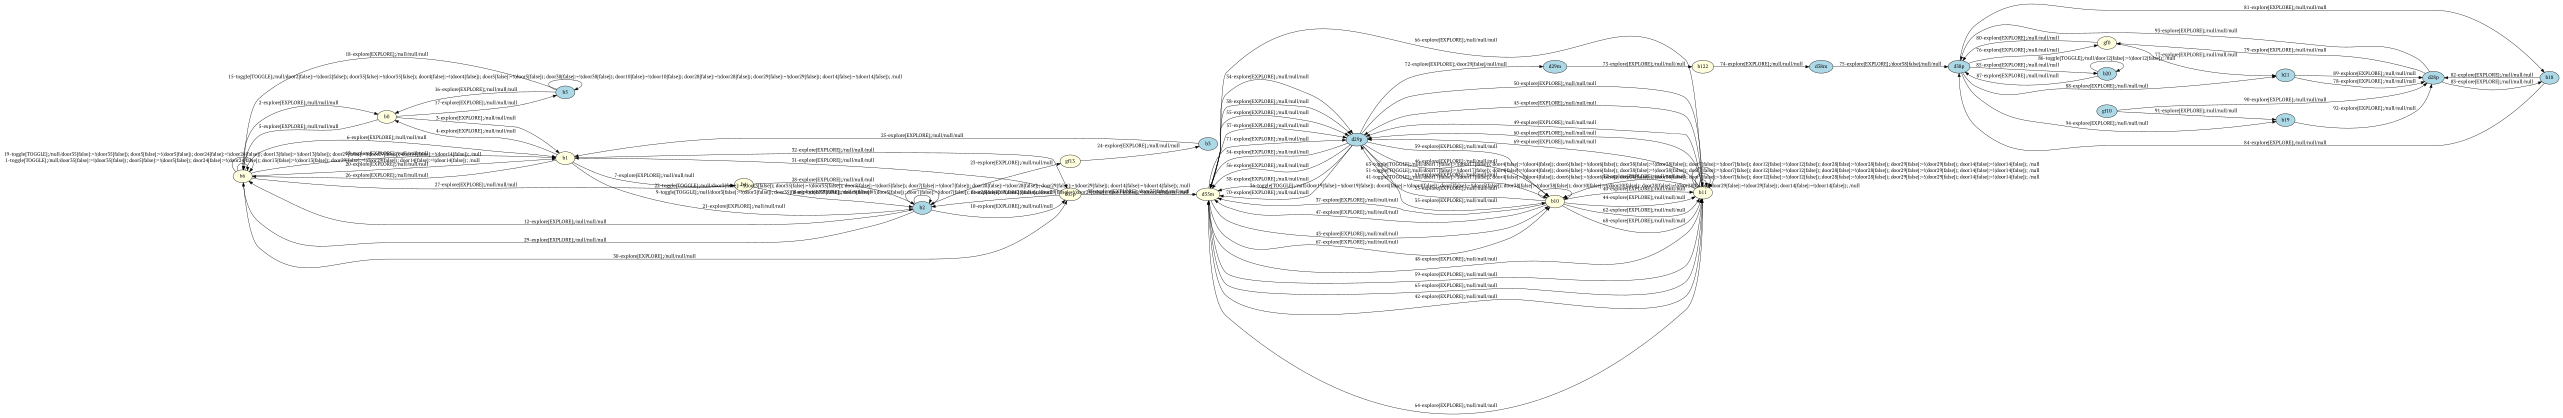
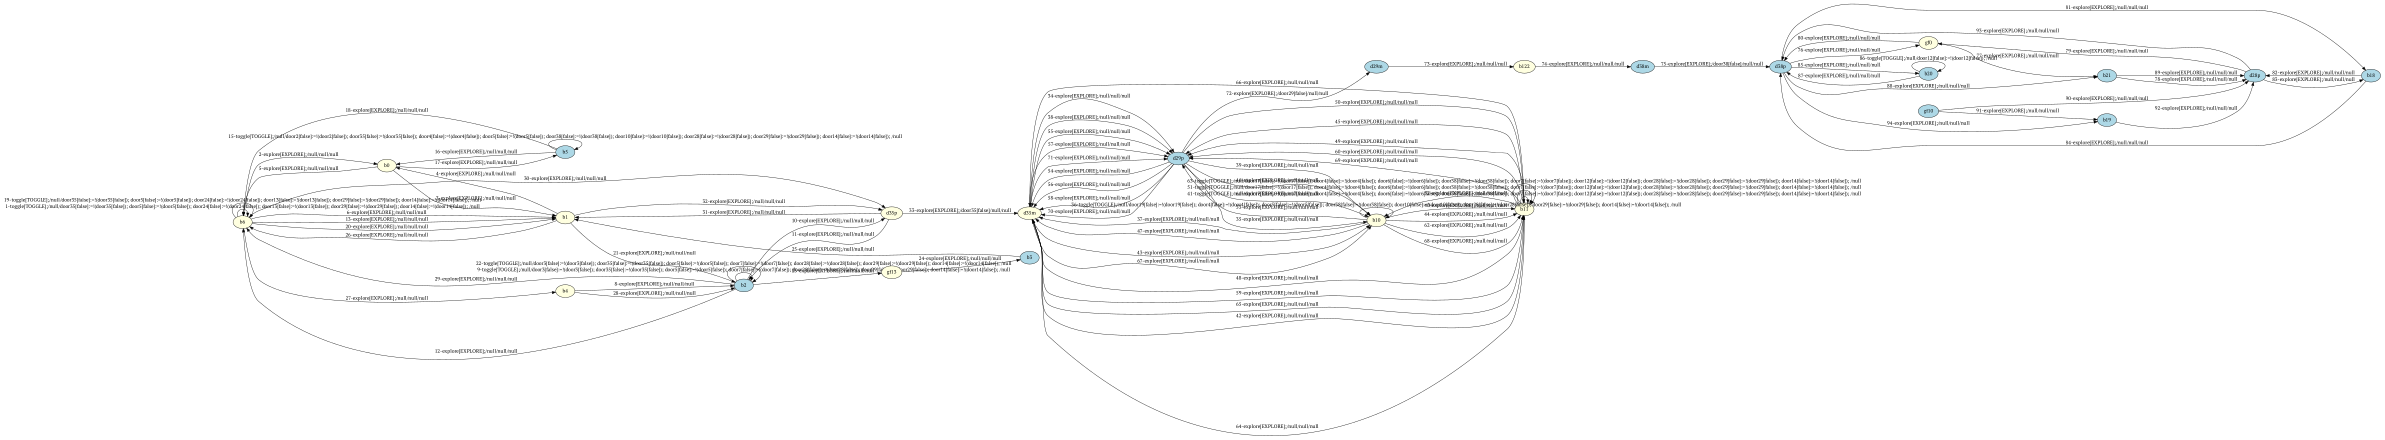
(650, 184) -> none
